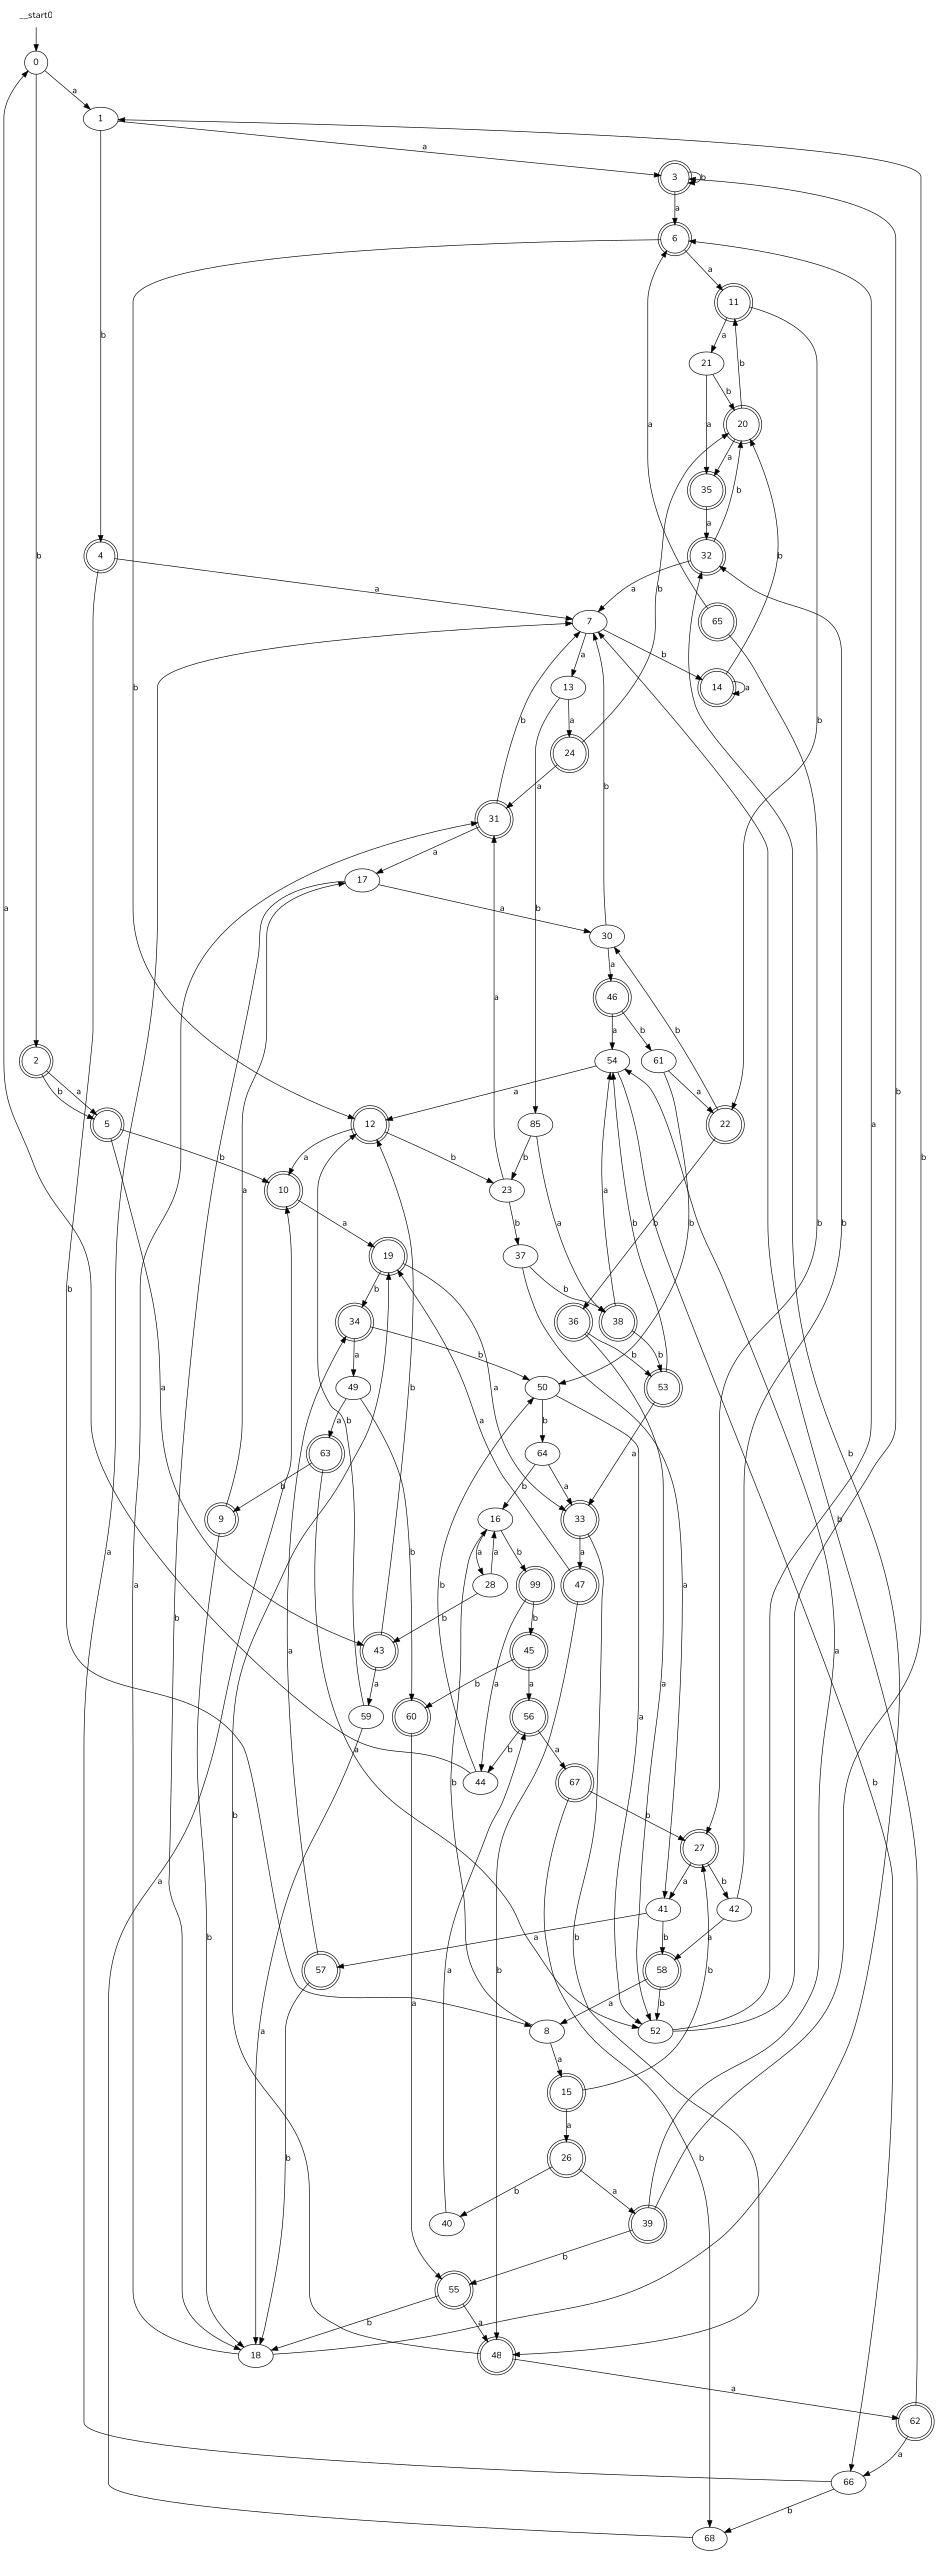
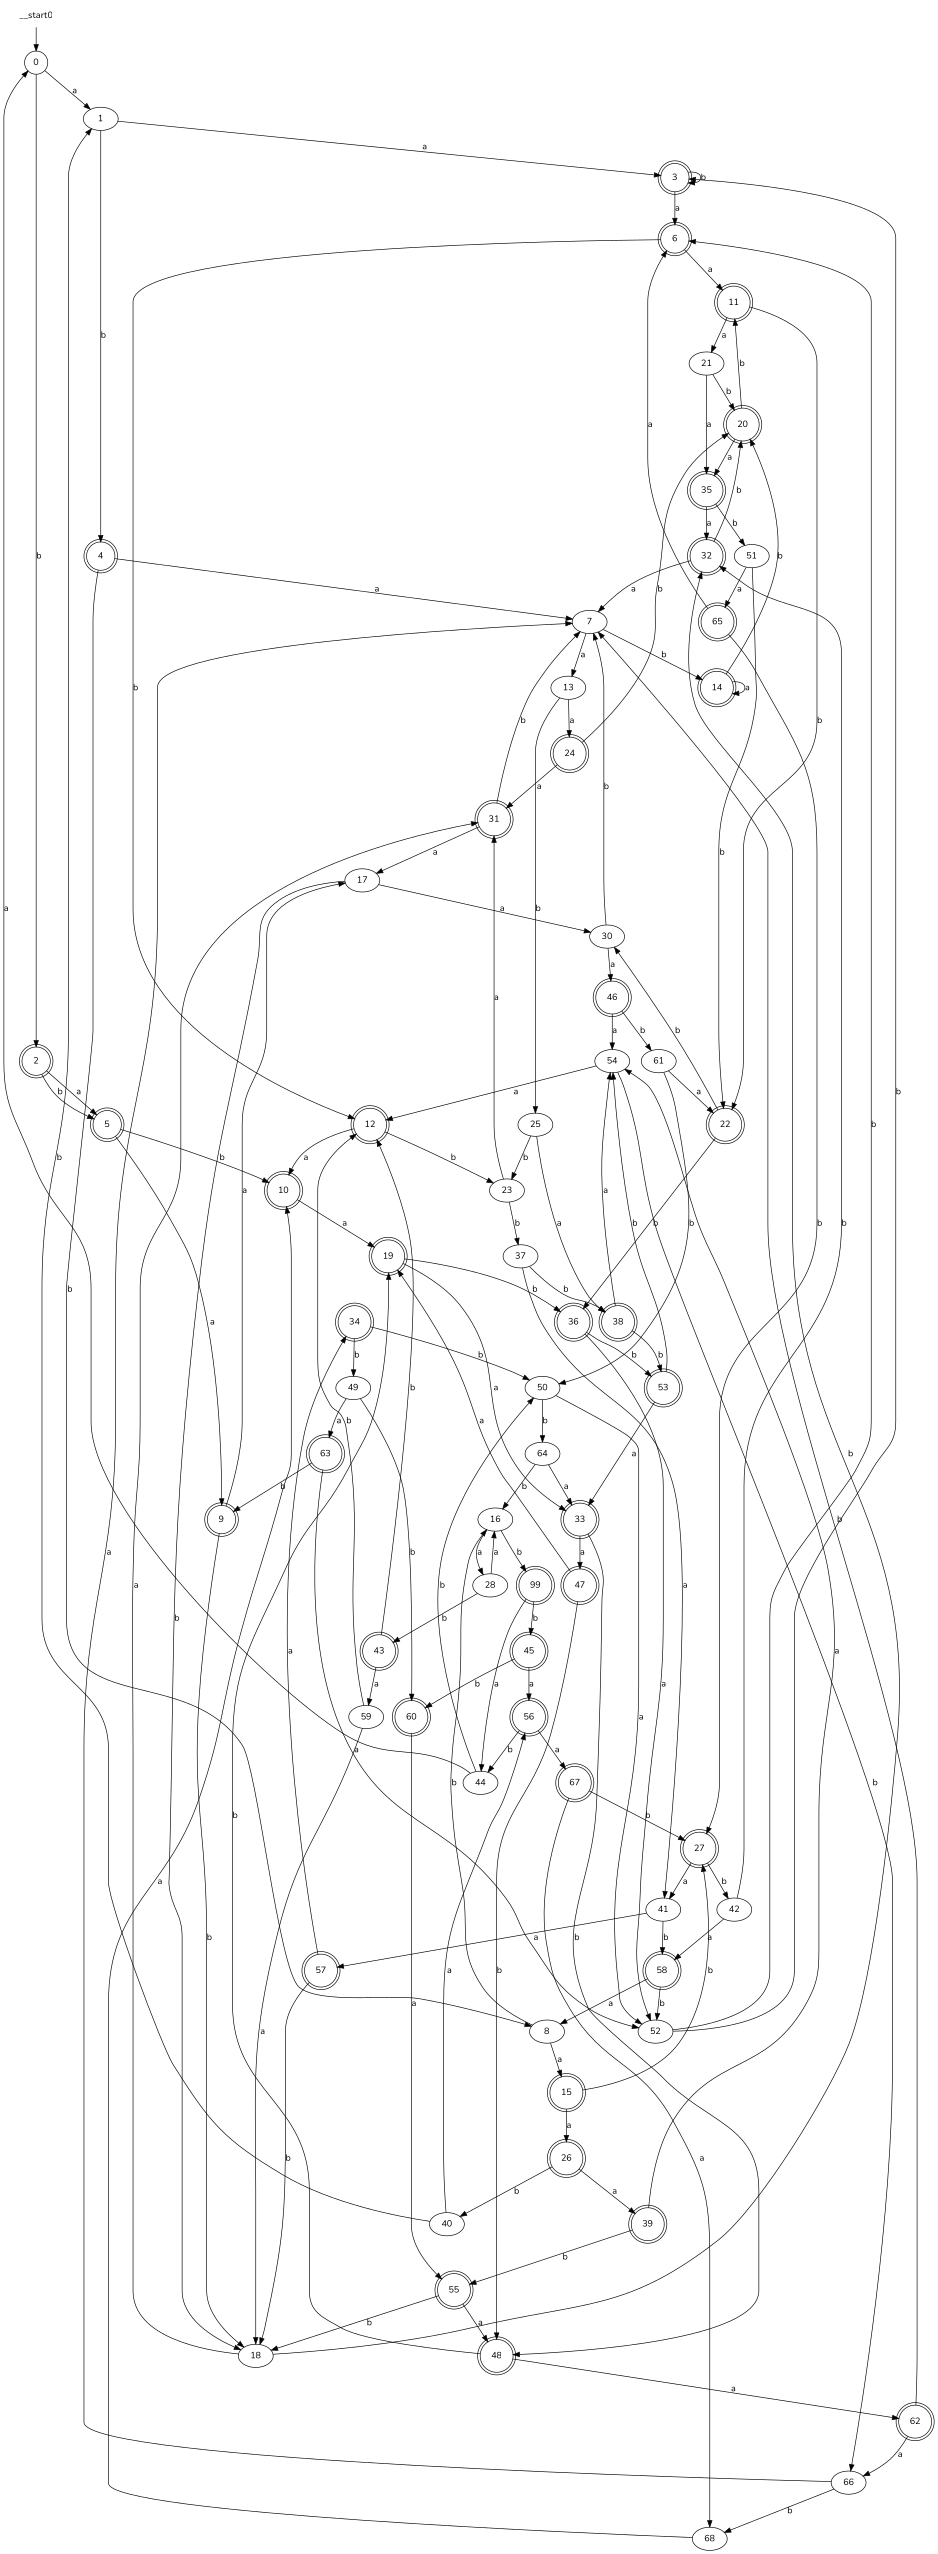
none -> (752, 556)
(921, 837) -> (43, 1268)
(535, 1125) -> (535, 1125)
(874, 1125) -> (874, 1125)
(373, 1286) -> (483, 1274)
(357, 1355) -> (357, 1355)
(163, 1434) -> (204, 1306)
(702, 2158) -> (702, 2158)
